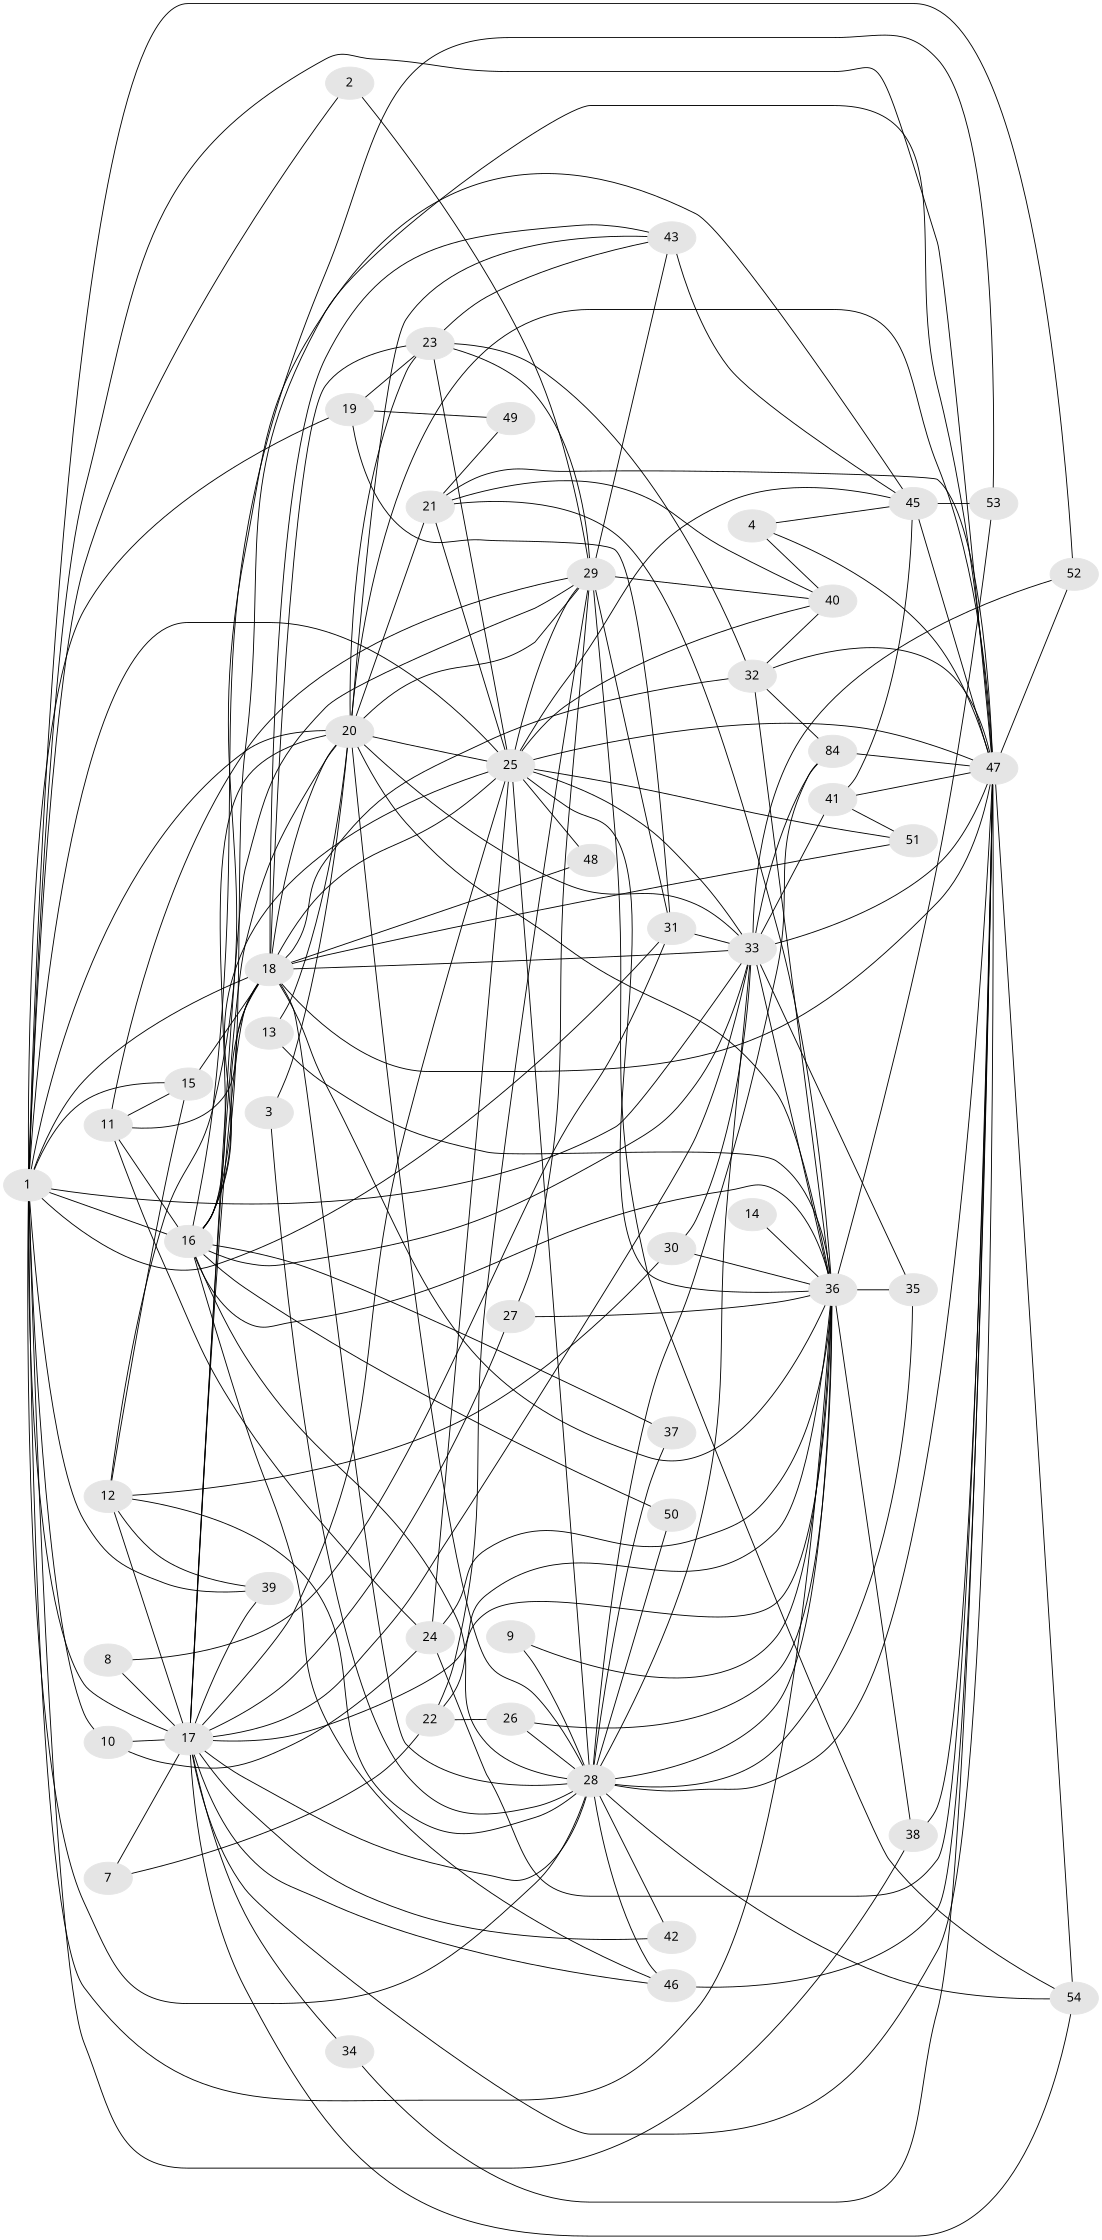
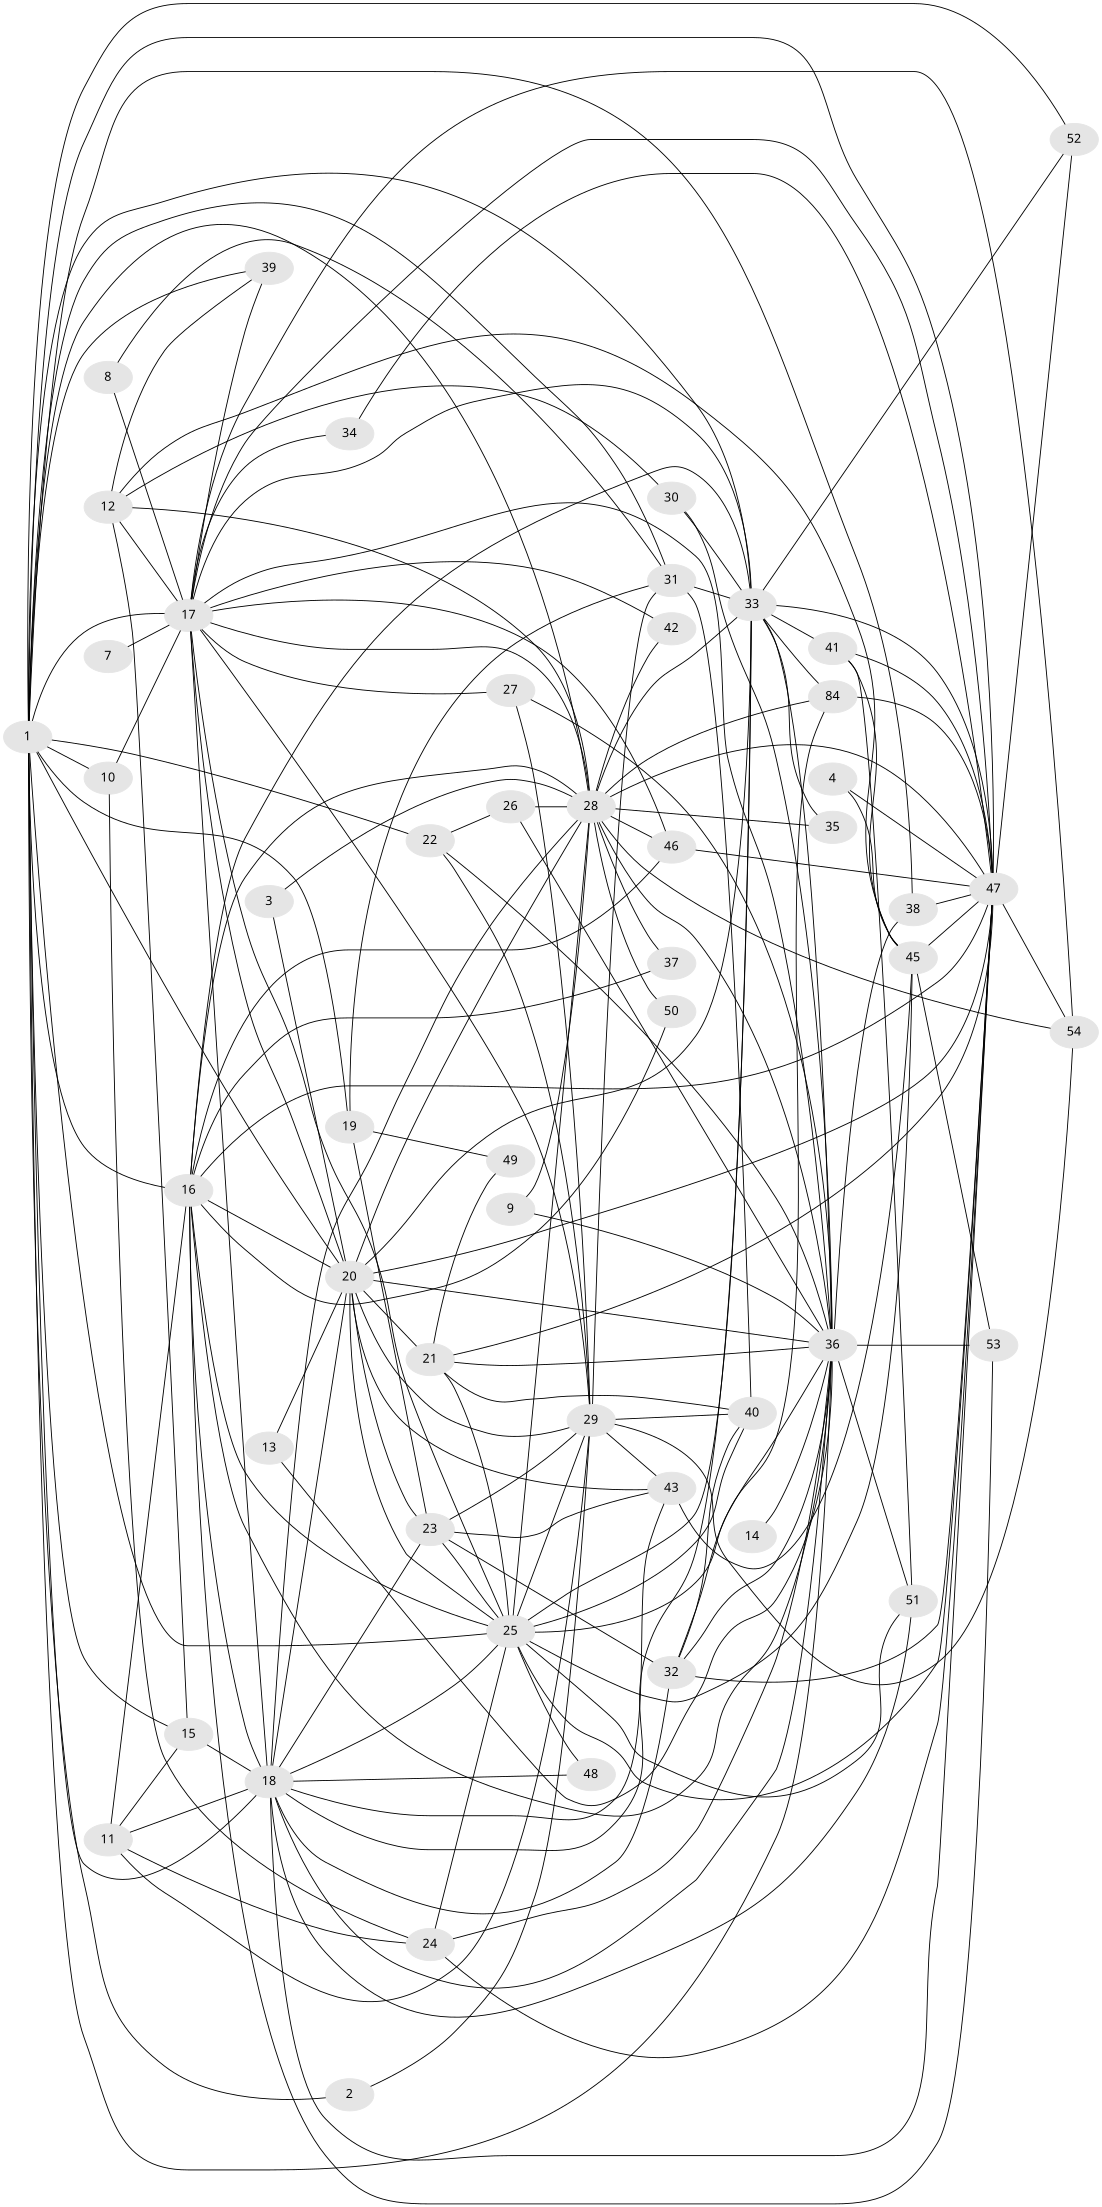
(793, 564) -> (734, 972)
(873, 1290) -> (876, 1485)
(286, 1824) -> (232, 780)
